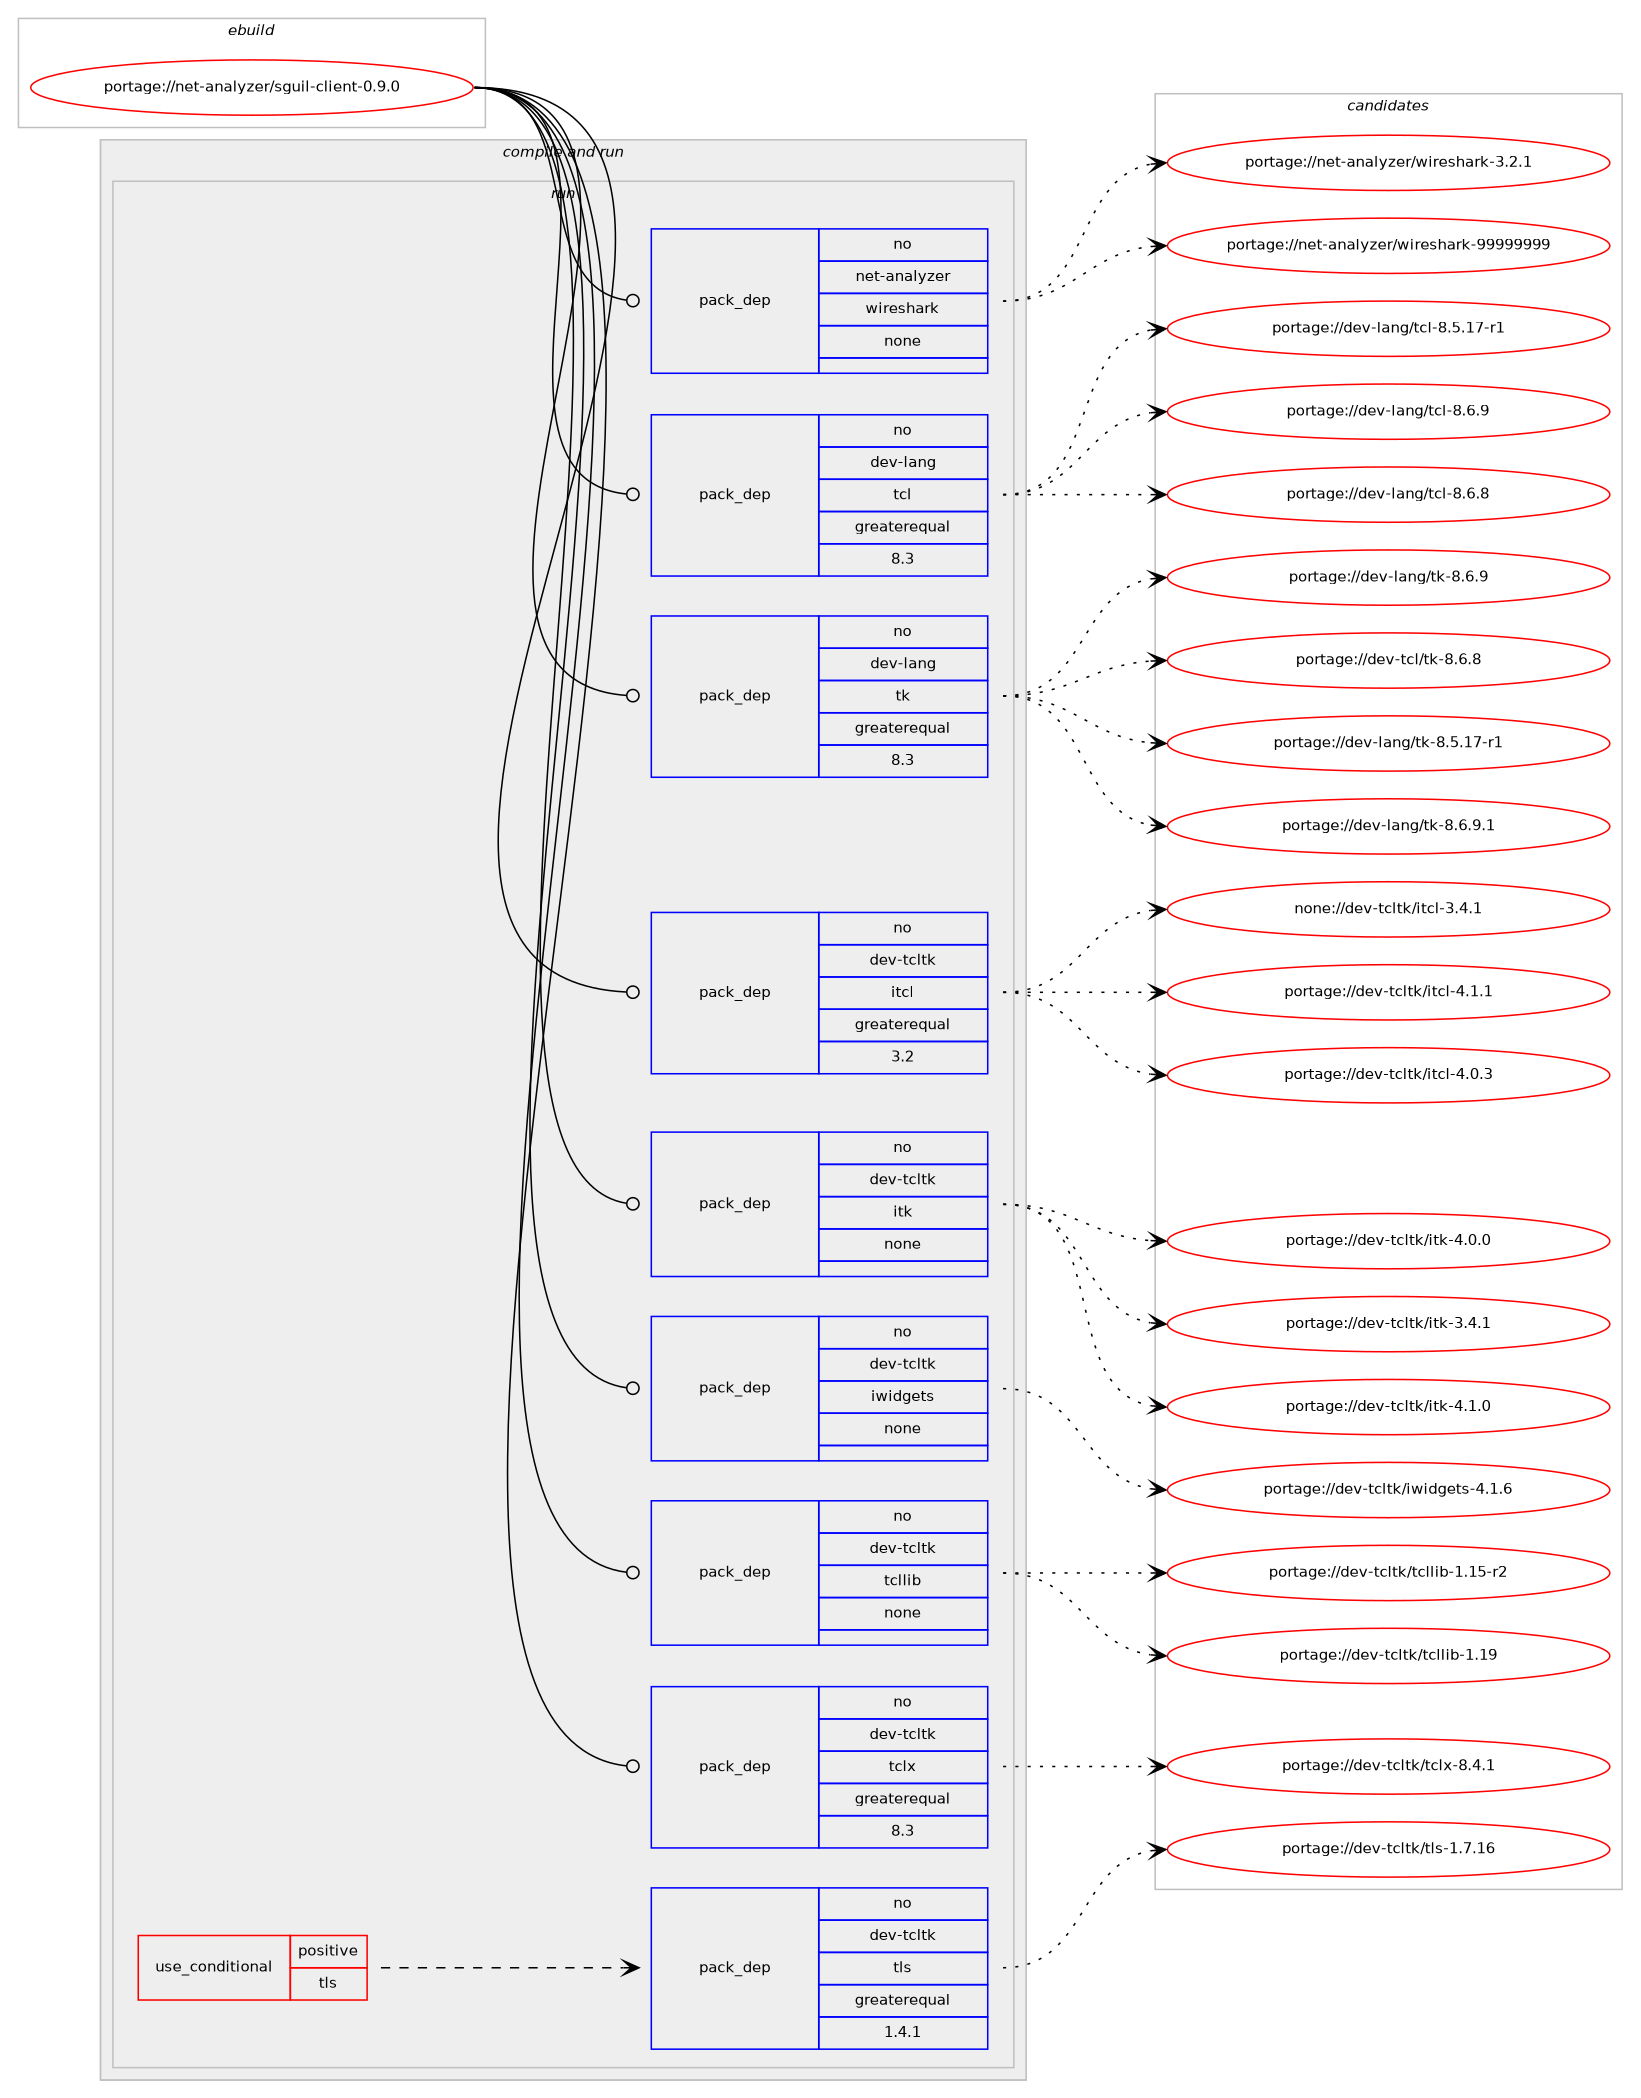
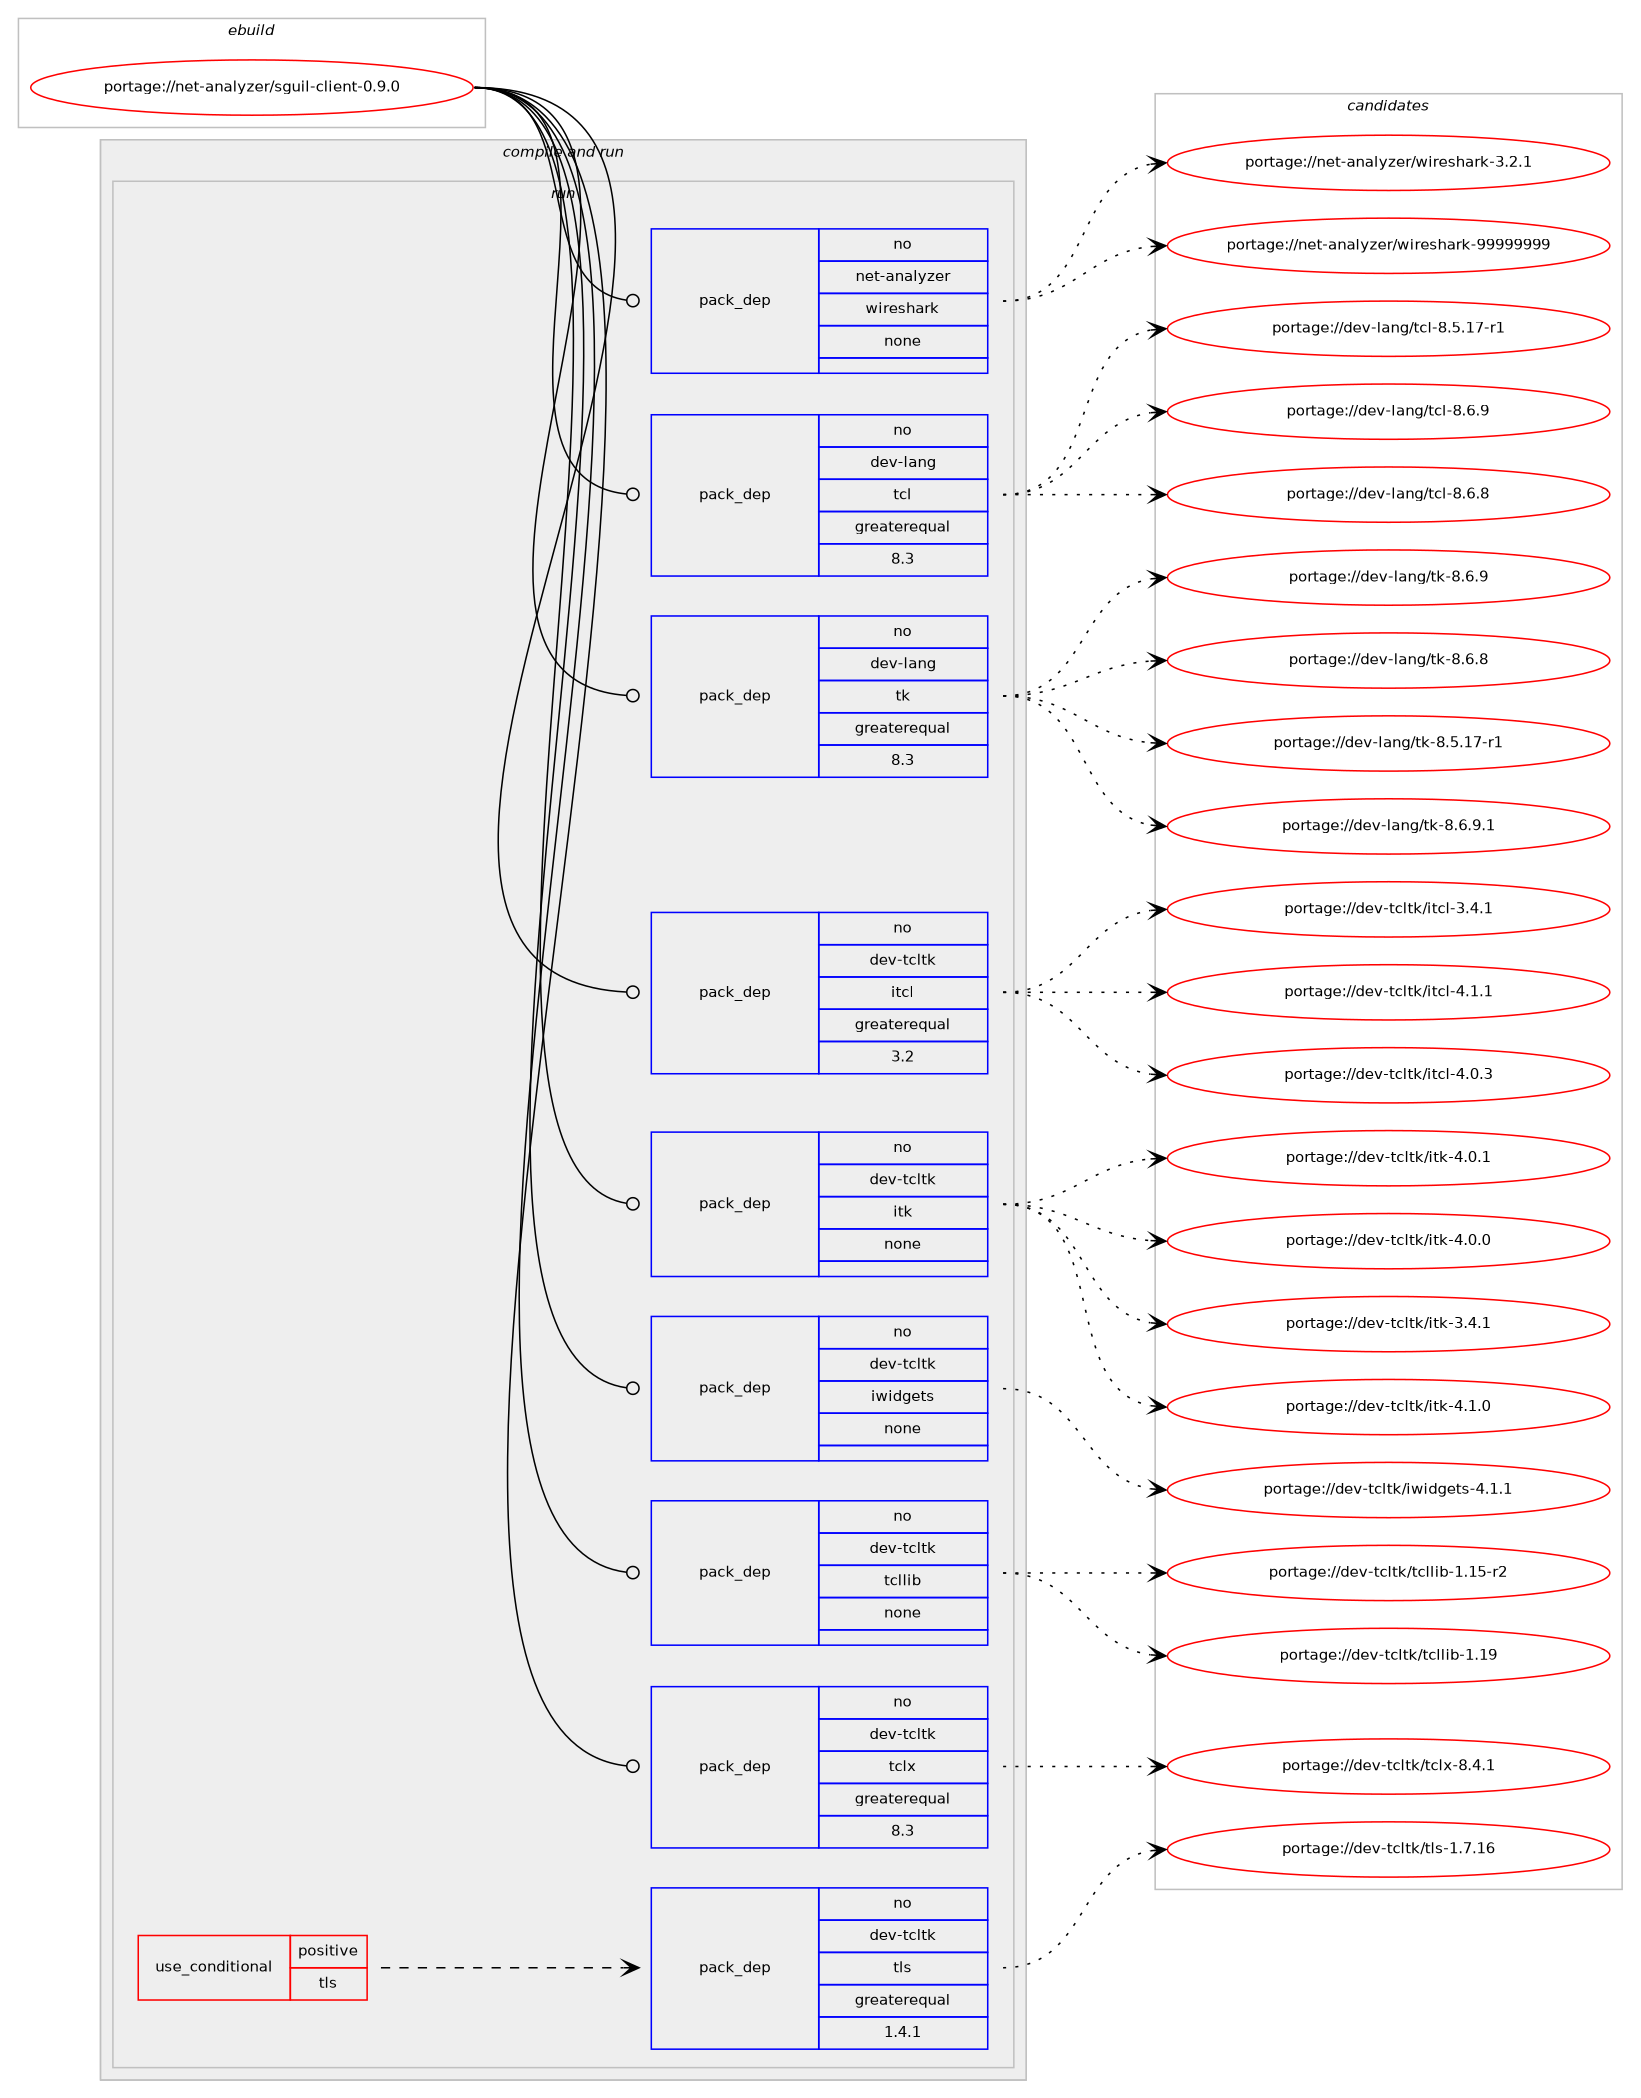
(1389, 661) -> (1389, 661)
(1389, 909) -> (1389, 909)
none -> (1389, 1158)
(1389, 1490) -> (1389, 1490)
